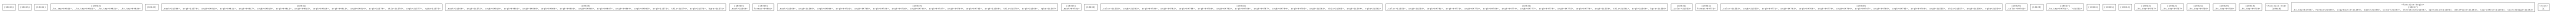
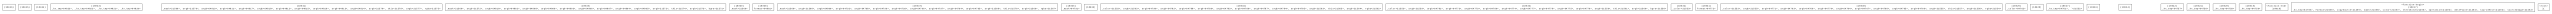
(152, 7) -> none
(2109, 7) -> none
(2146, 7) -> none
